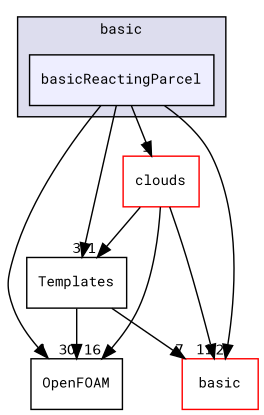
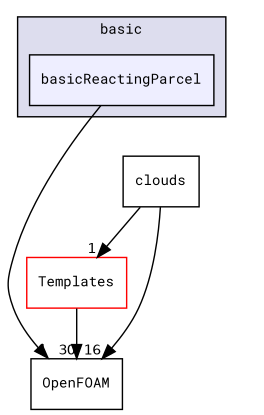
(139, 125) -> none
(101, 175) -> none
(161, 181) -> (161, 181)
(77, 283) -> (77, 283)
(220, 384) -> none
